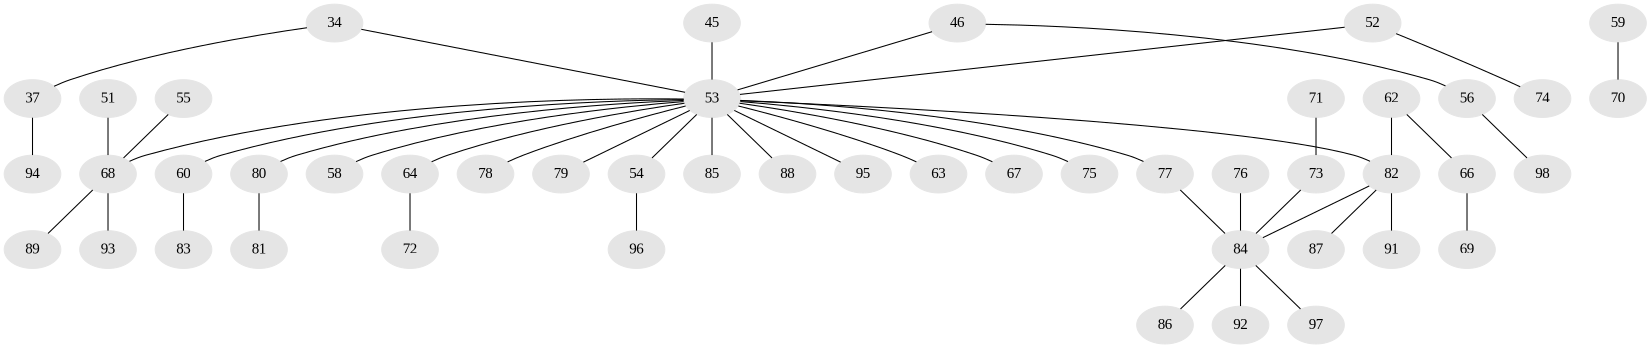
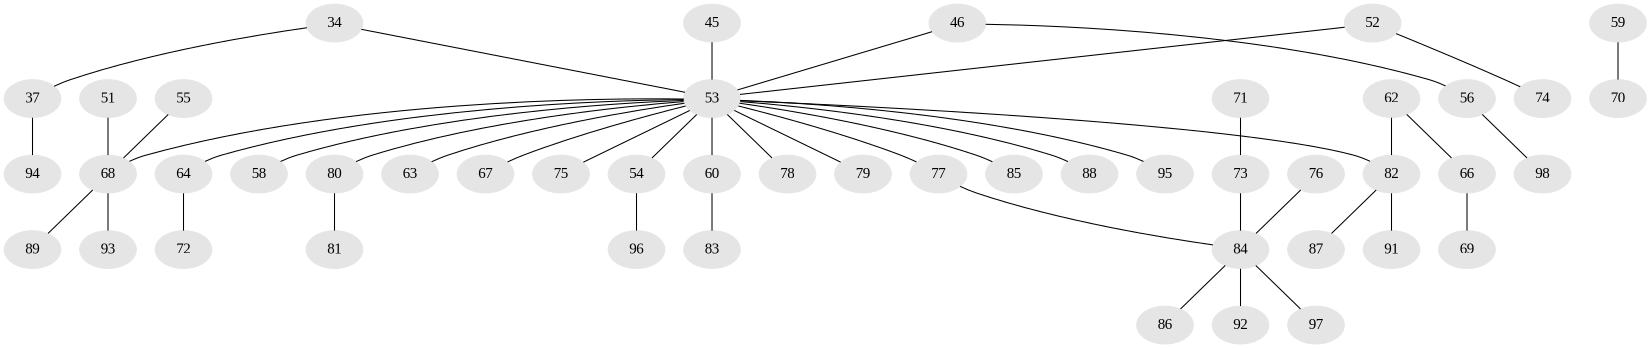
(1316, 212) -> none
